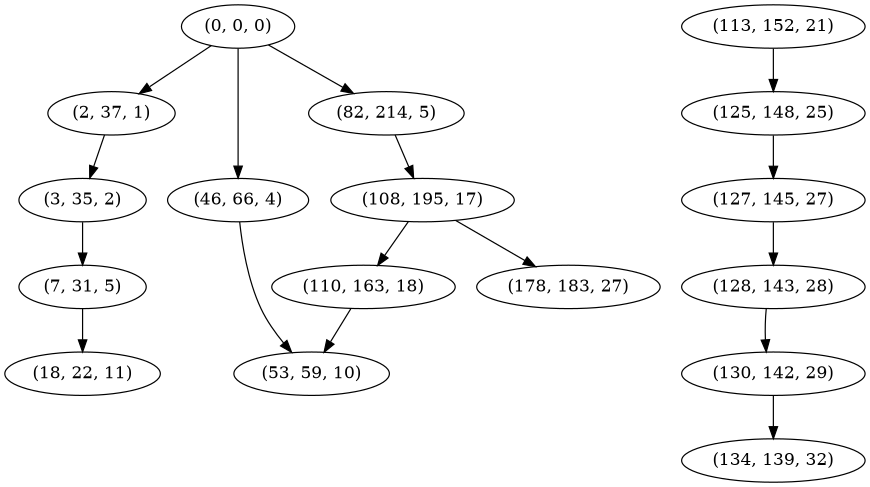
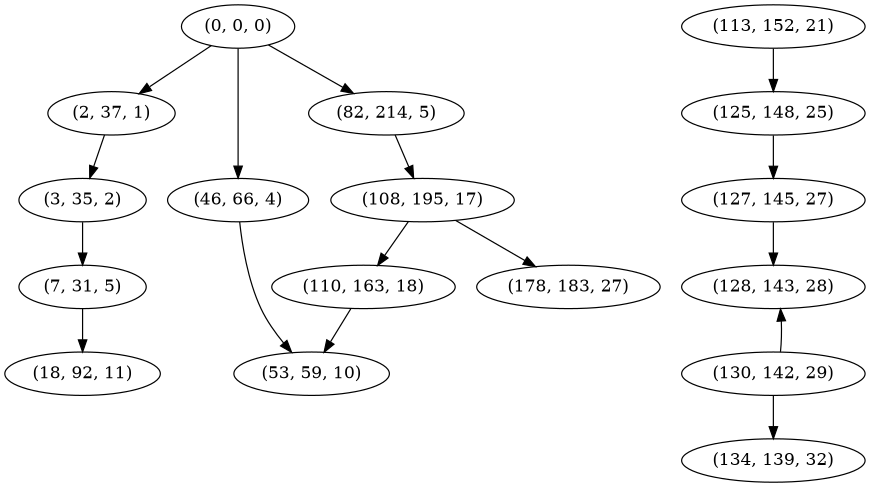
(765, 324) -> (781, 337)
(83, 374) -> (83, 374)
